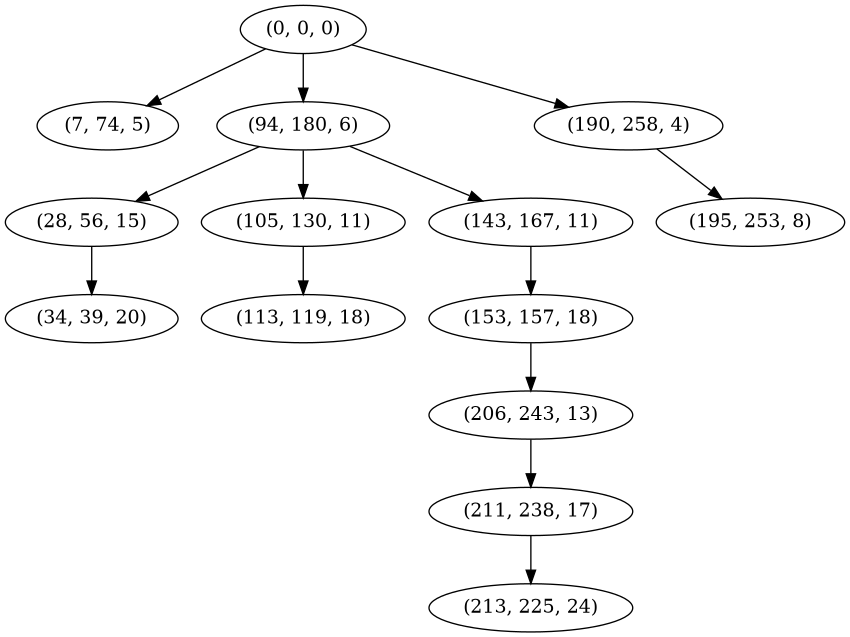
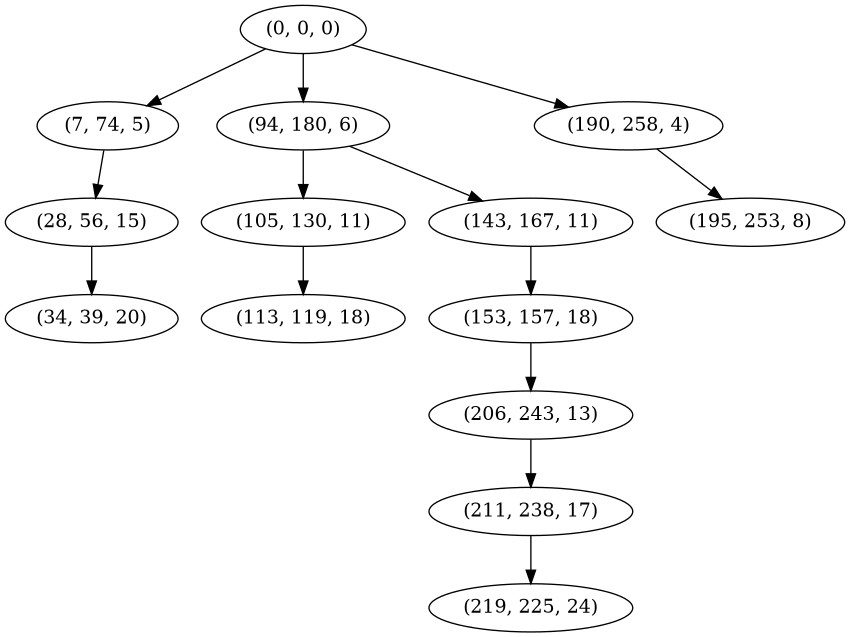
(204, 171) -> (101, 167)
(531, 608) -> (531, 608)
